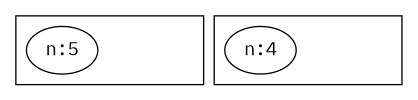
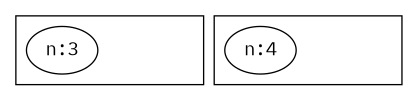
(62, 50) -> (62, 50)
